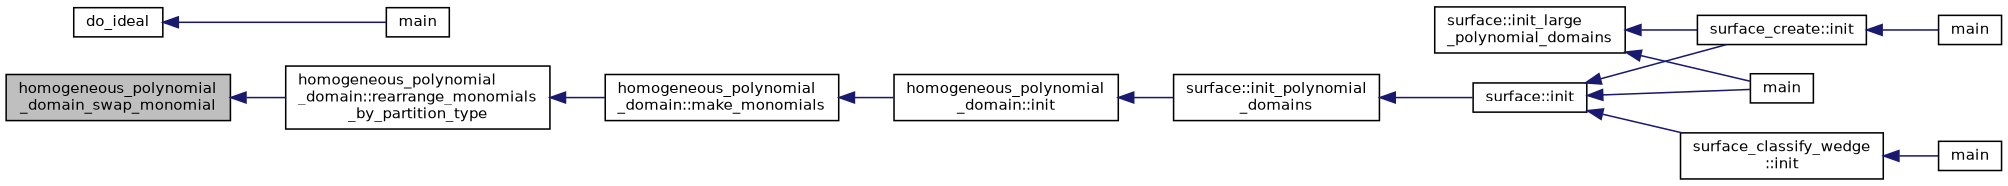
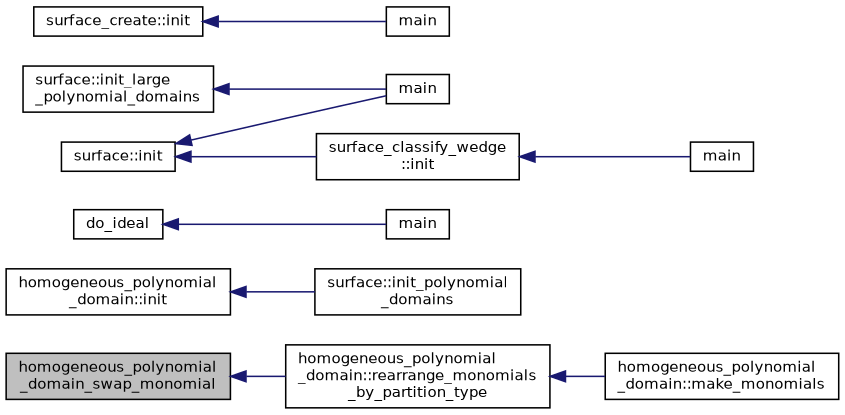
(1669, 30) -> none
(1645, 67) -> none
(874, 98) -> none
(1434, 98) -> none
